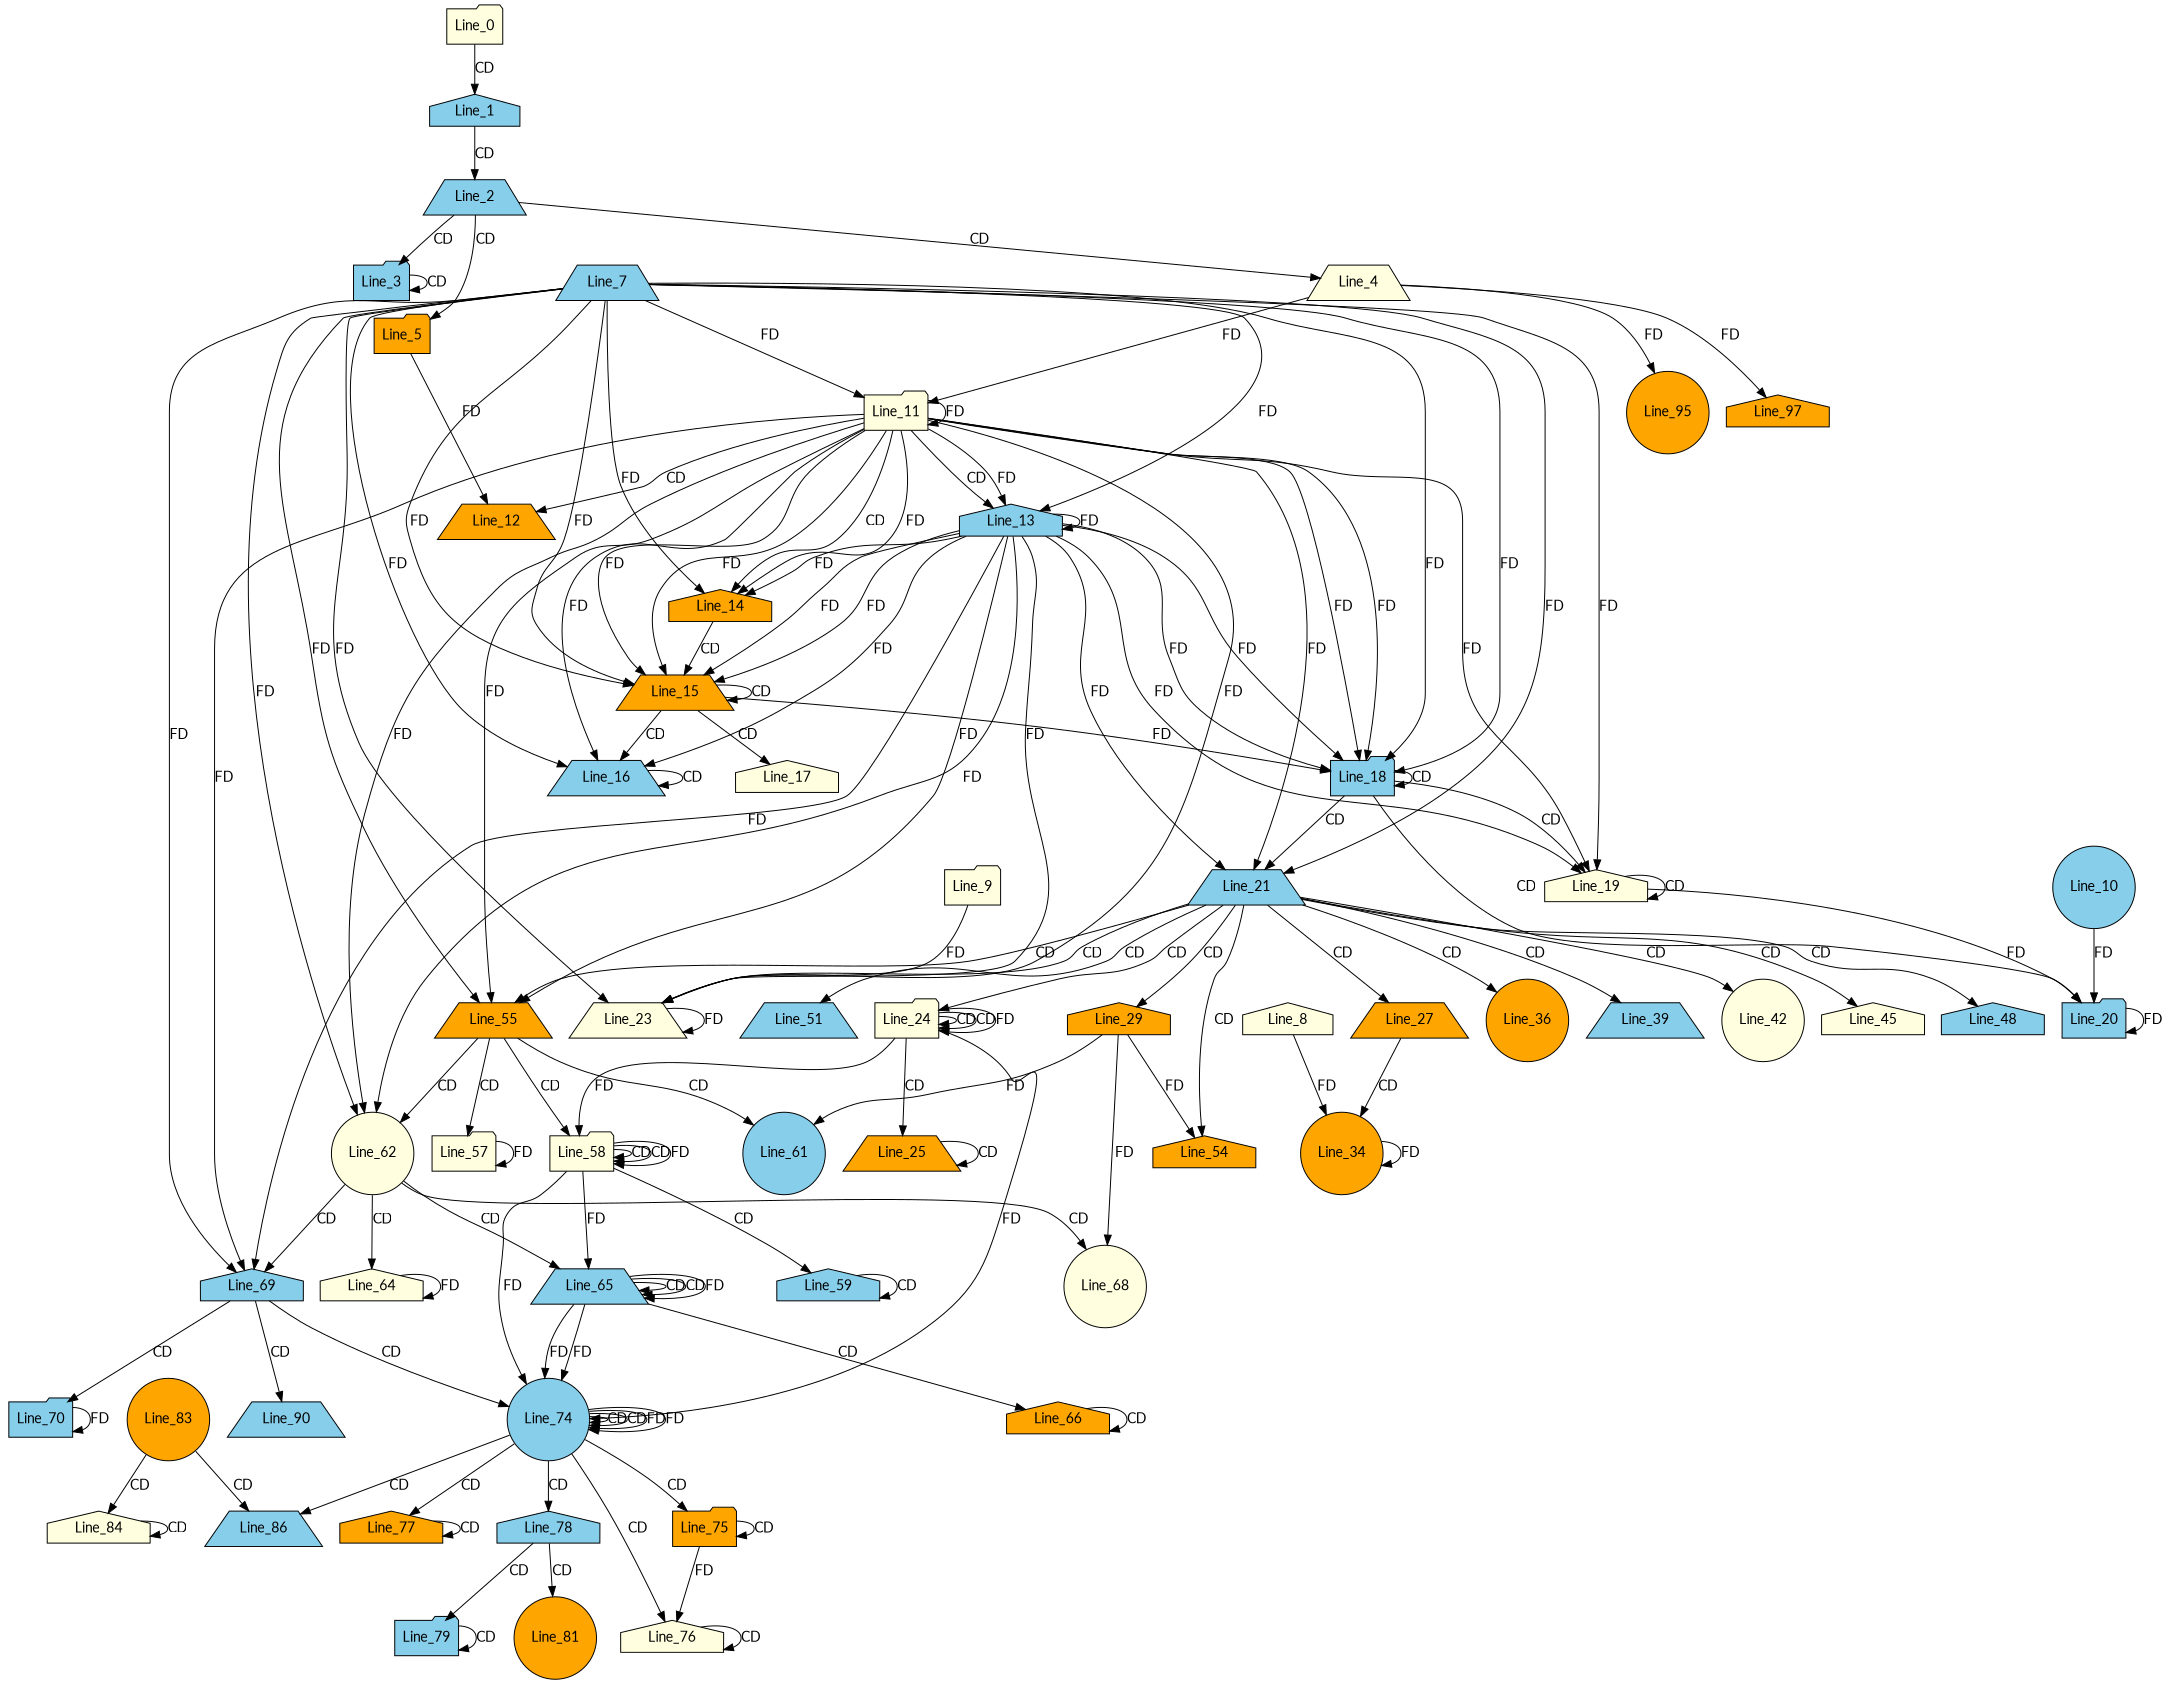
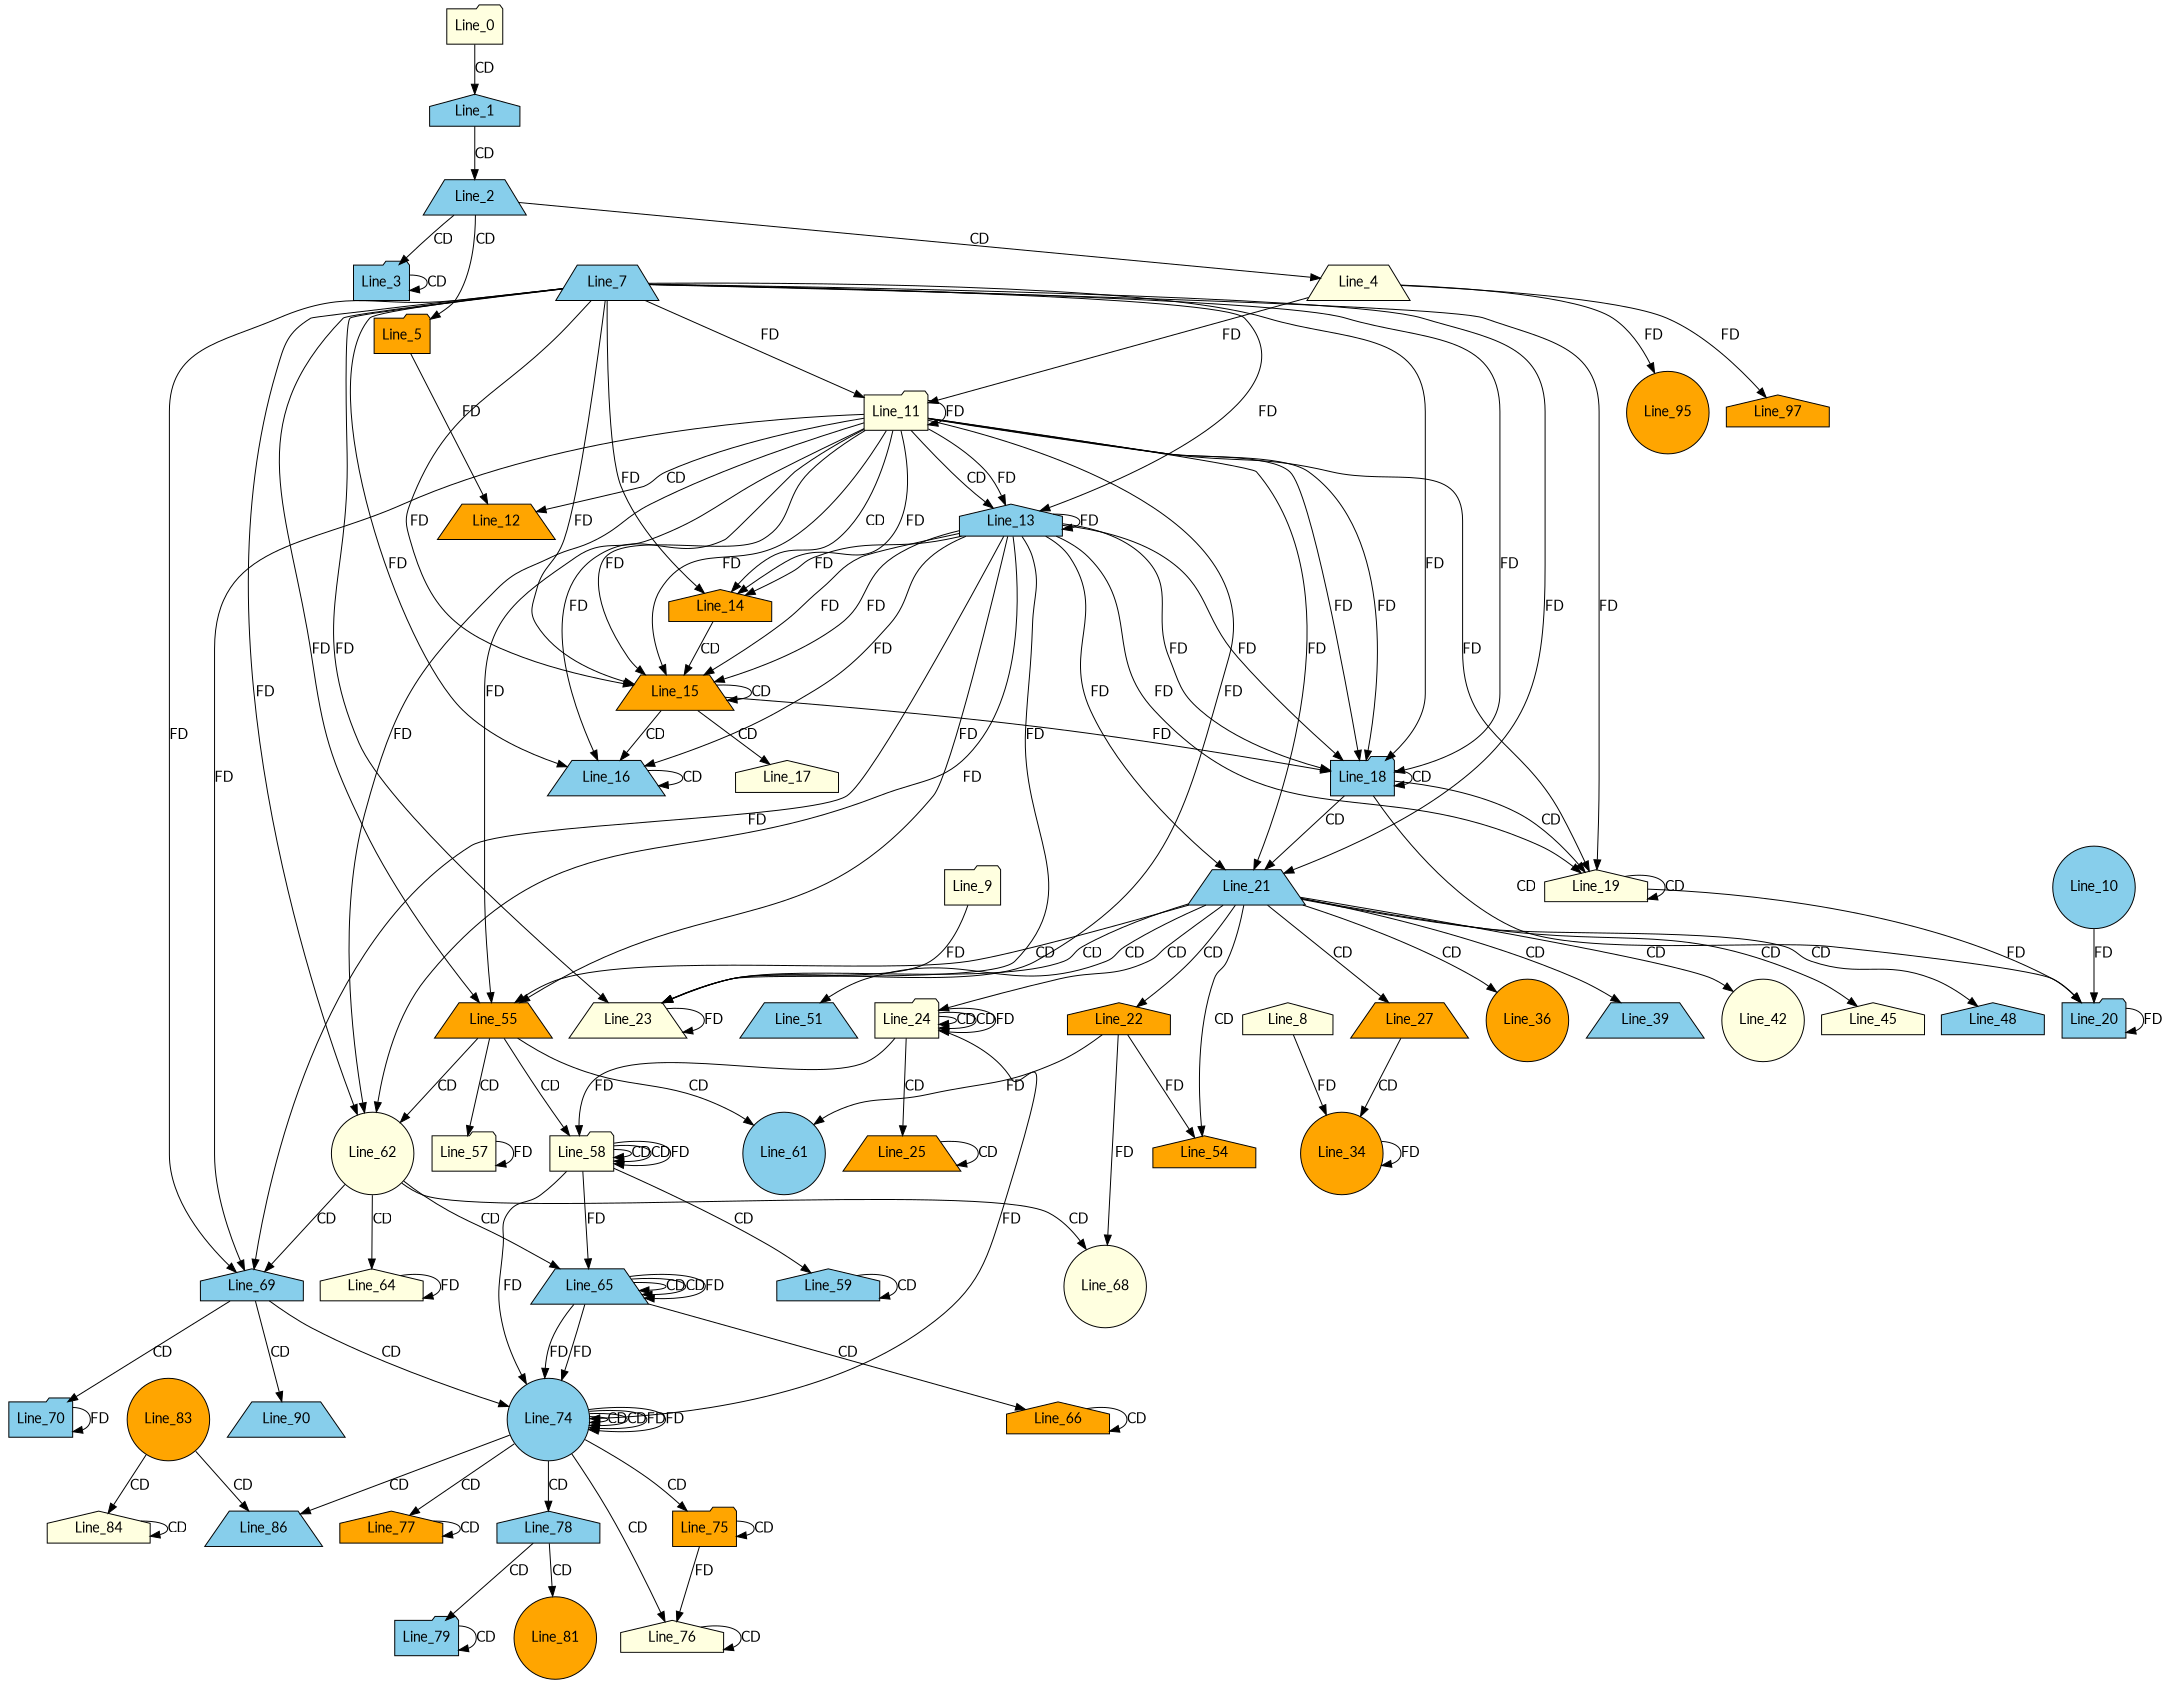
(1119, 1020) -> (1119, 1020)
